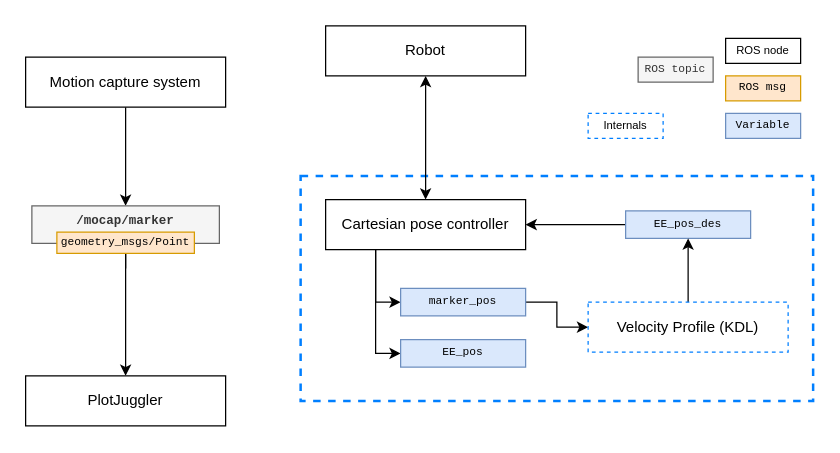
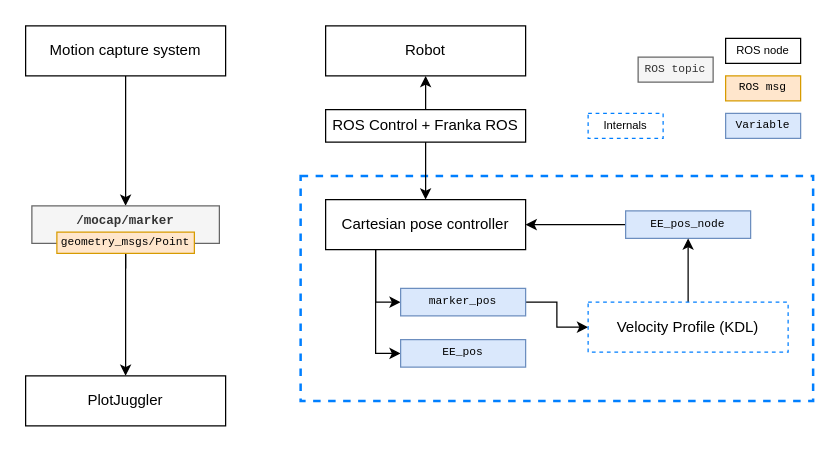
(126, 82) -> (126, 51)
none -> (426, 126)
(688, 224) -> (688, 224)
